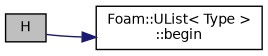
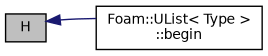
(64, 36) -> (78, 19)
